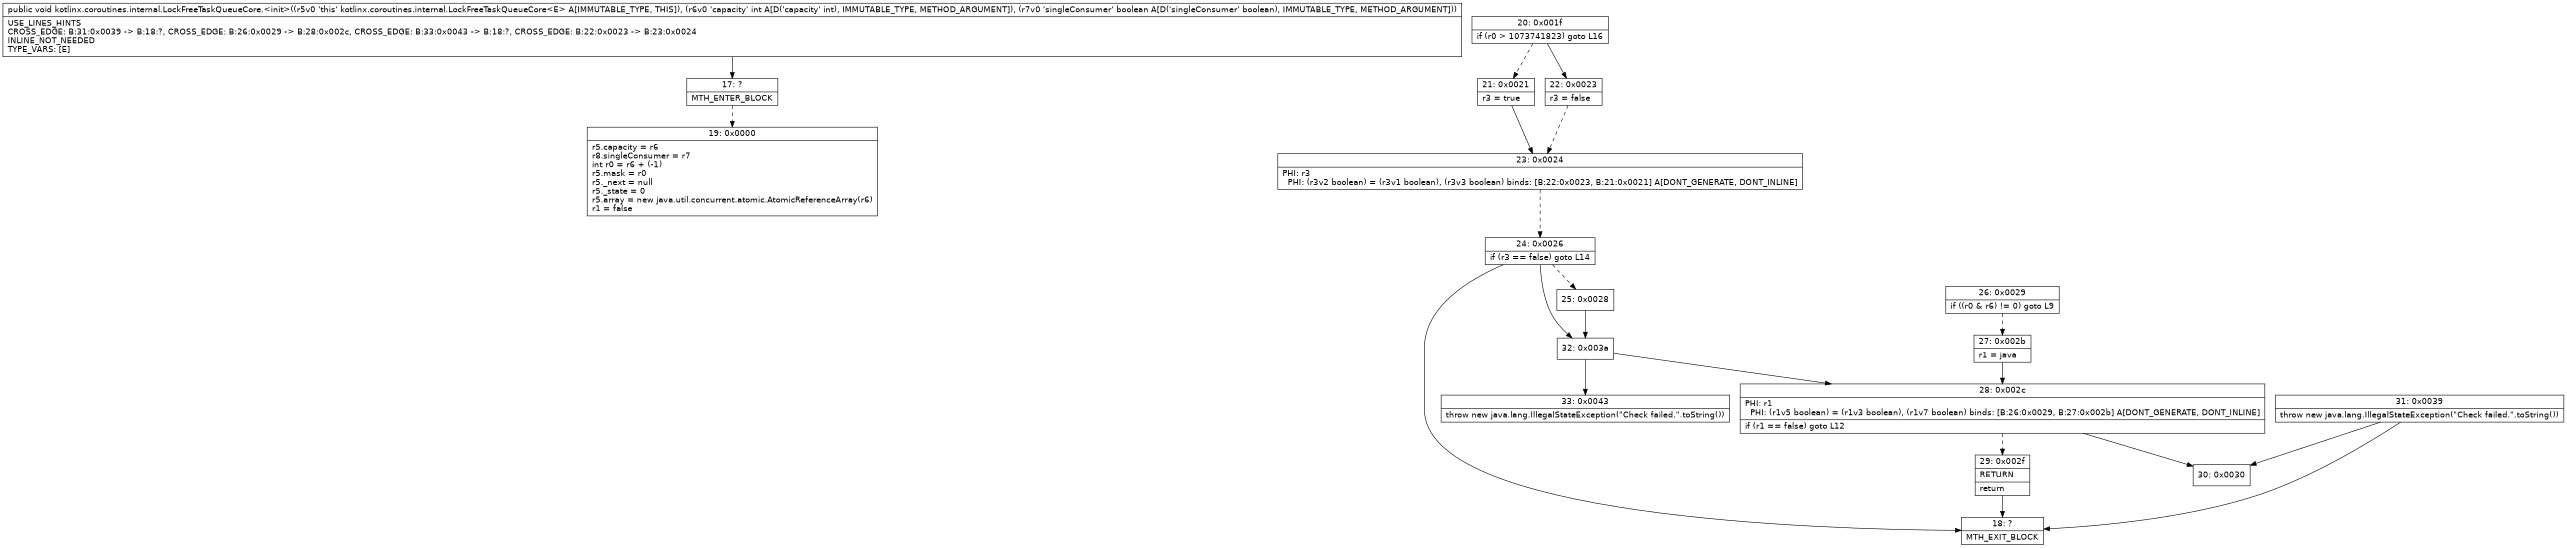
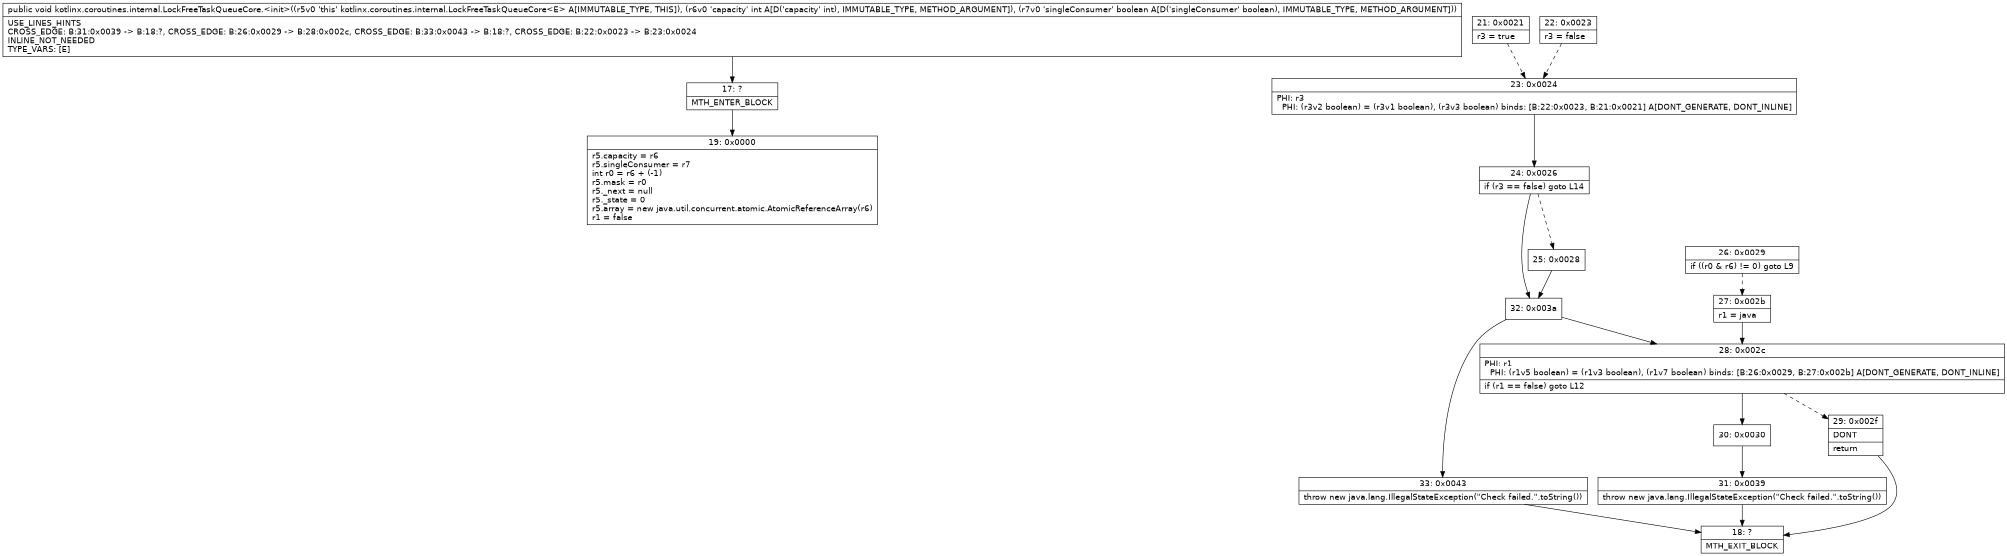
(1540, 30) -> none
(732, 113) -> (732, 120)
(1521, 127) -> (1515, 58)
(642, 156) -> (642, 165)
(1540, 211) -> (1534, 138)
(2318, 443) -> (1742, 459)
(1997, 475) -> (1845, 435)
(1582, 500) -> (1610, 518)
